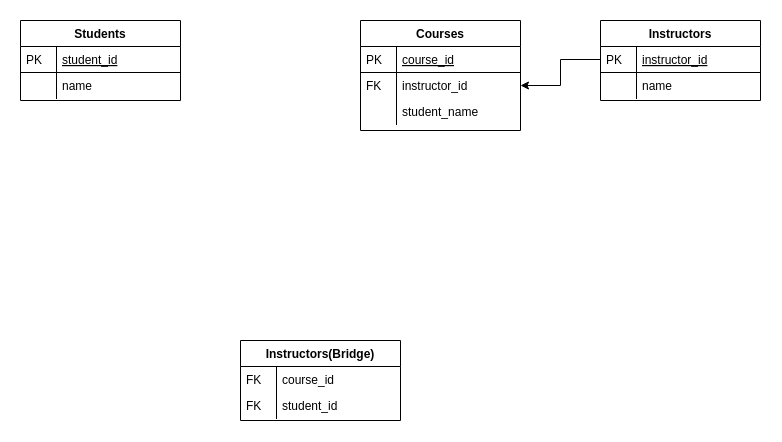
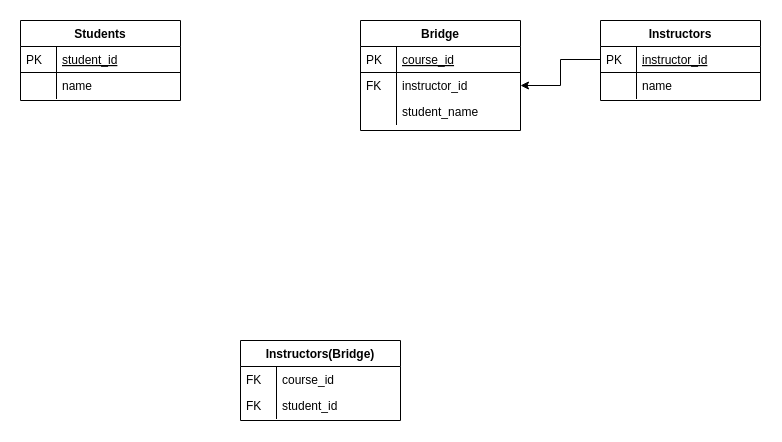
(440, 34) -> (440, 34)
